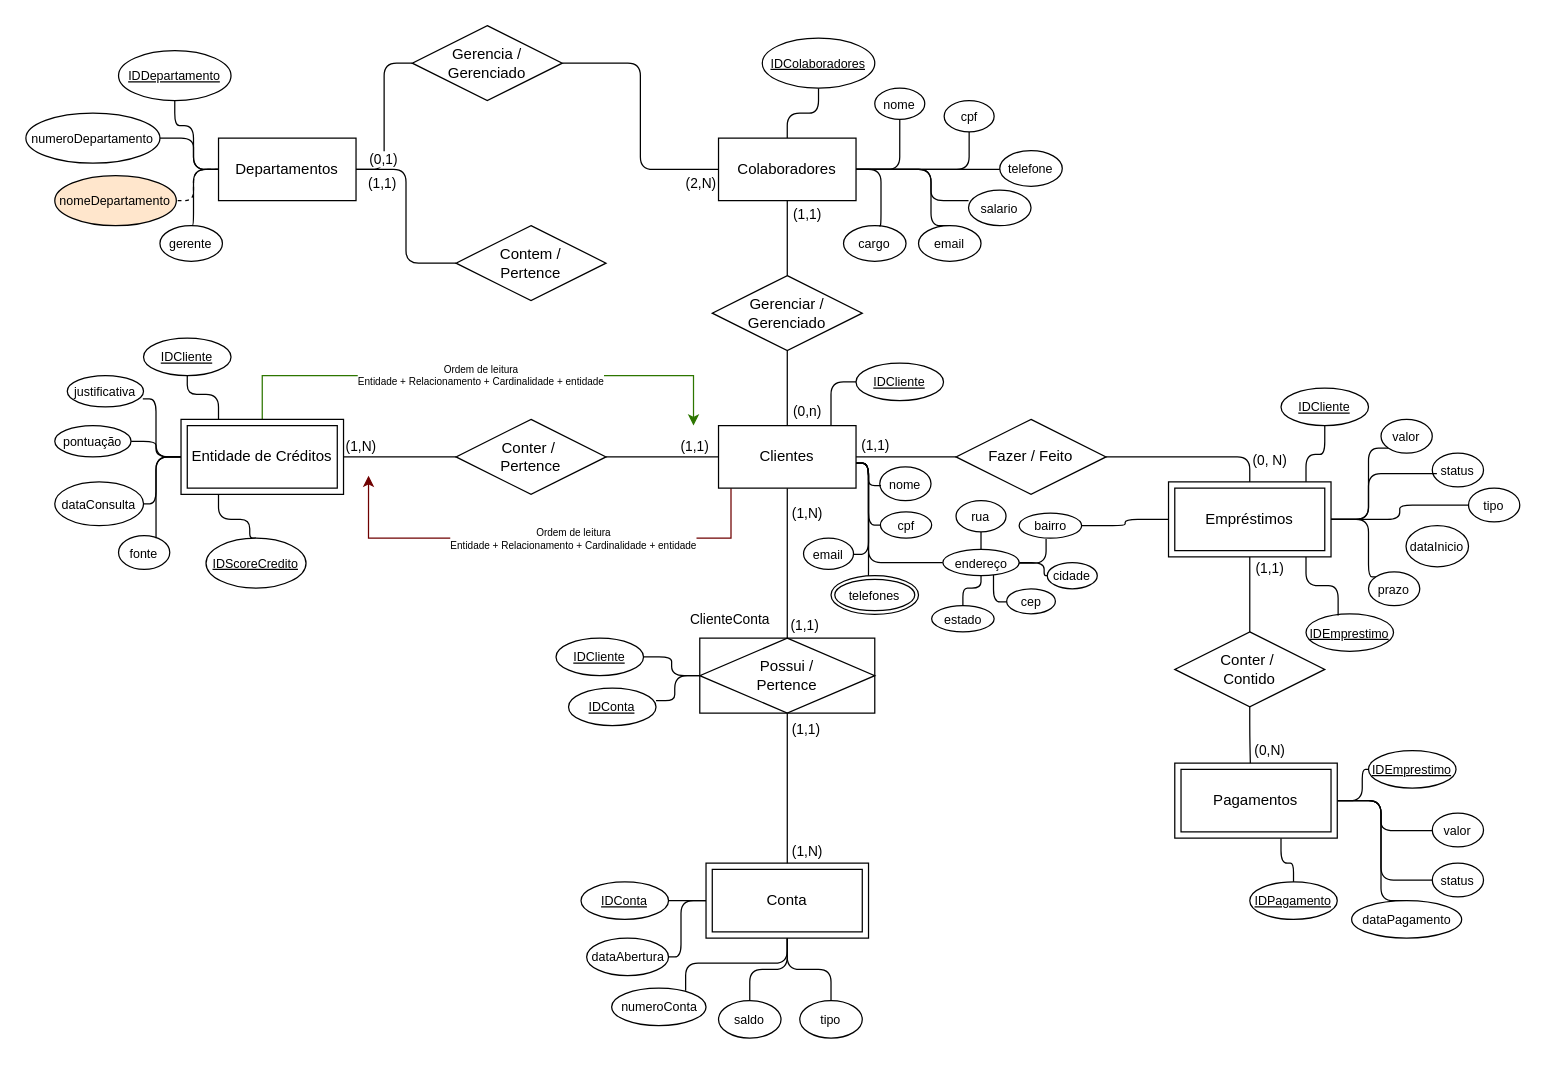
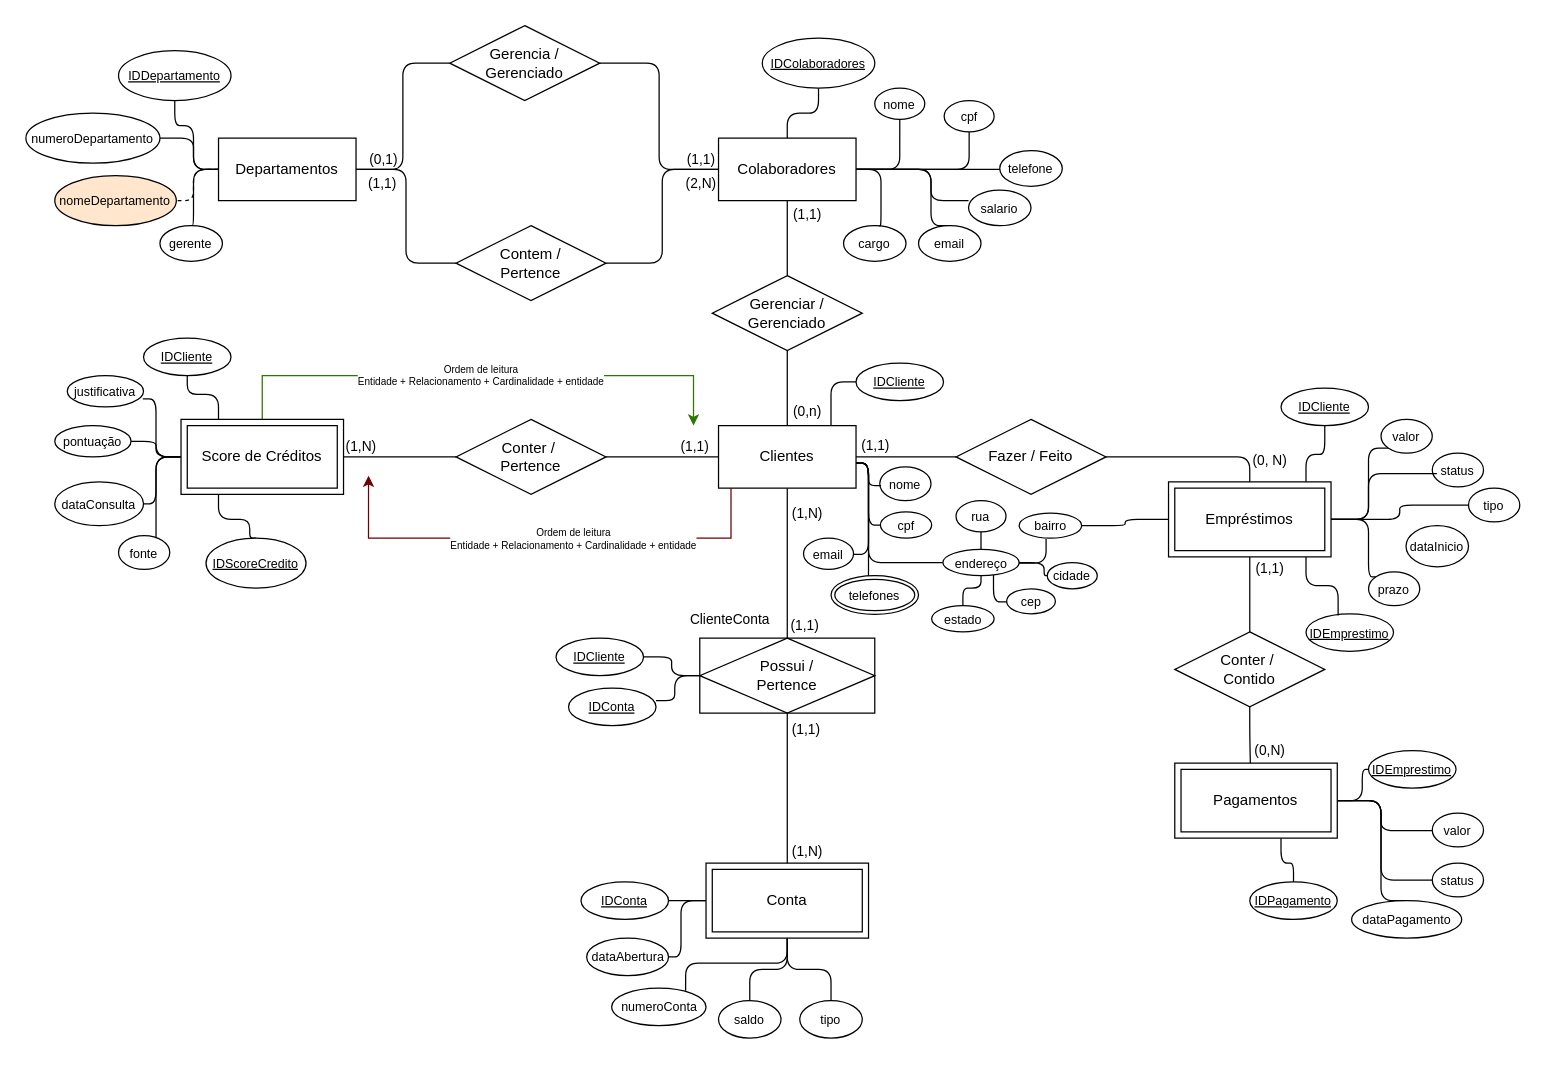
(487, 63) -> (525, 63)
none -> (662, 241)
(262, 457) -> (262, 457)
